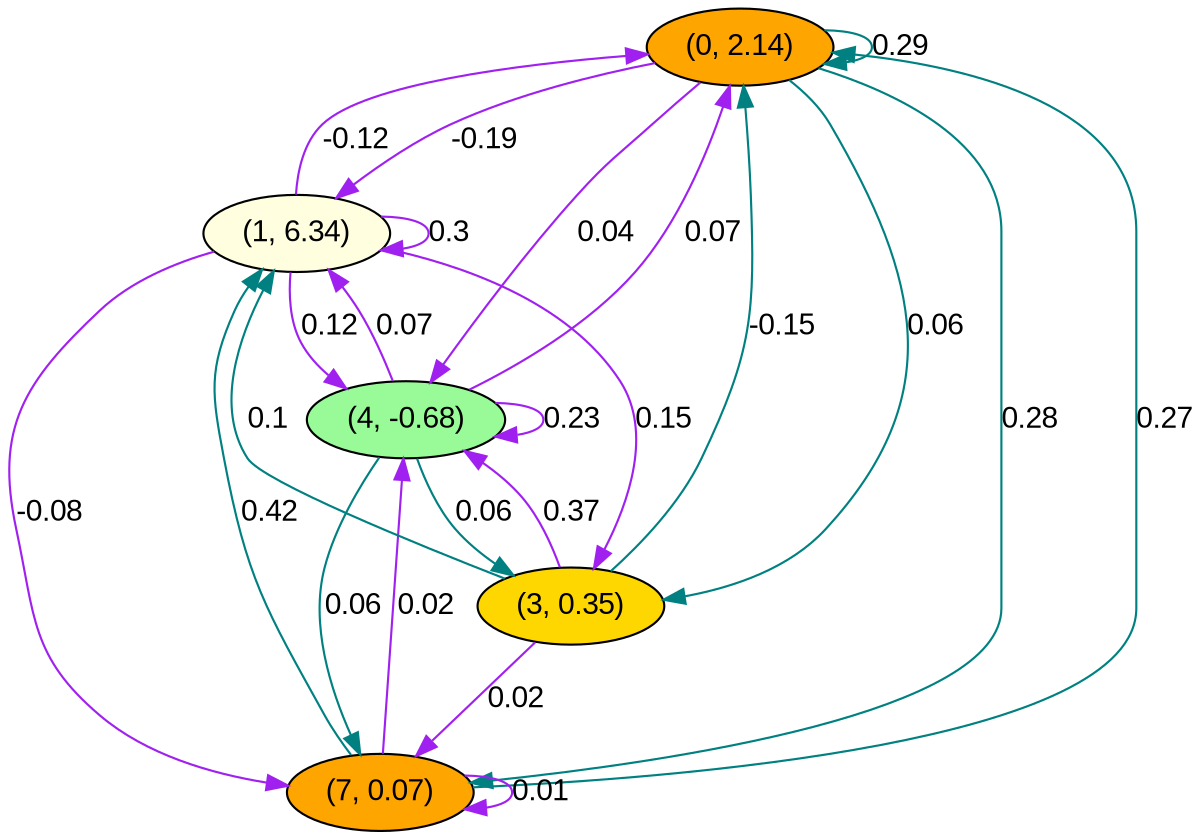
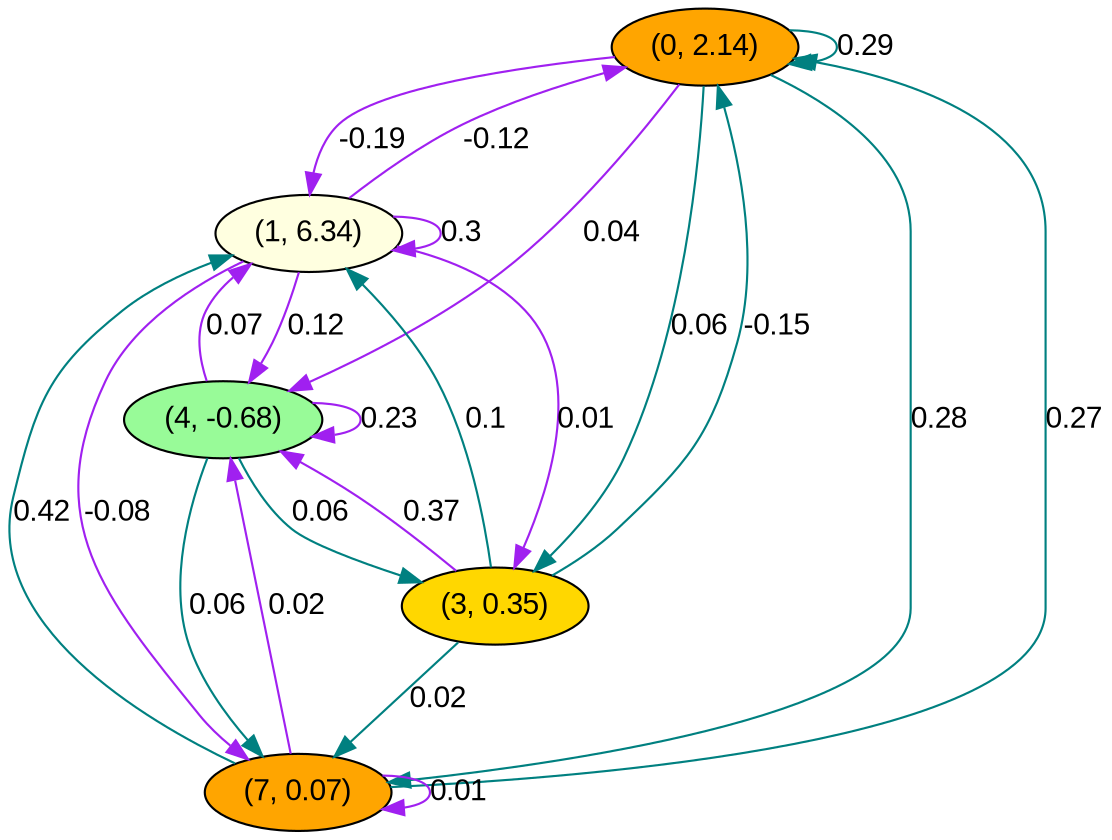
(630, 278) -> none
(664, 420) -> (586, 420)
(484, 692) -> (404, 692)
